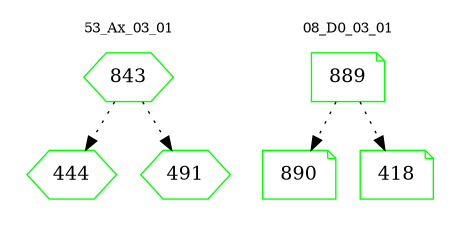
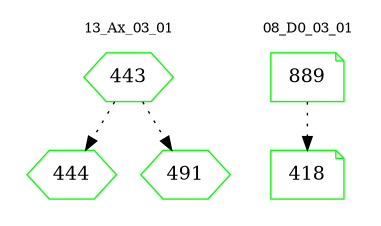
(129, 29) -> (129, 29)
(129, 77) -> (129, 77)
(299, 175) -> none
